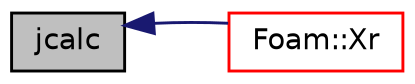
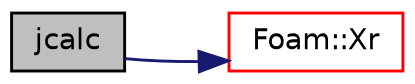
(191, 22) -> (162, 61)
